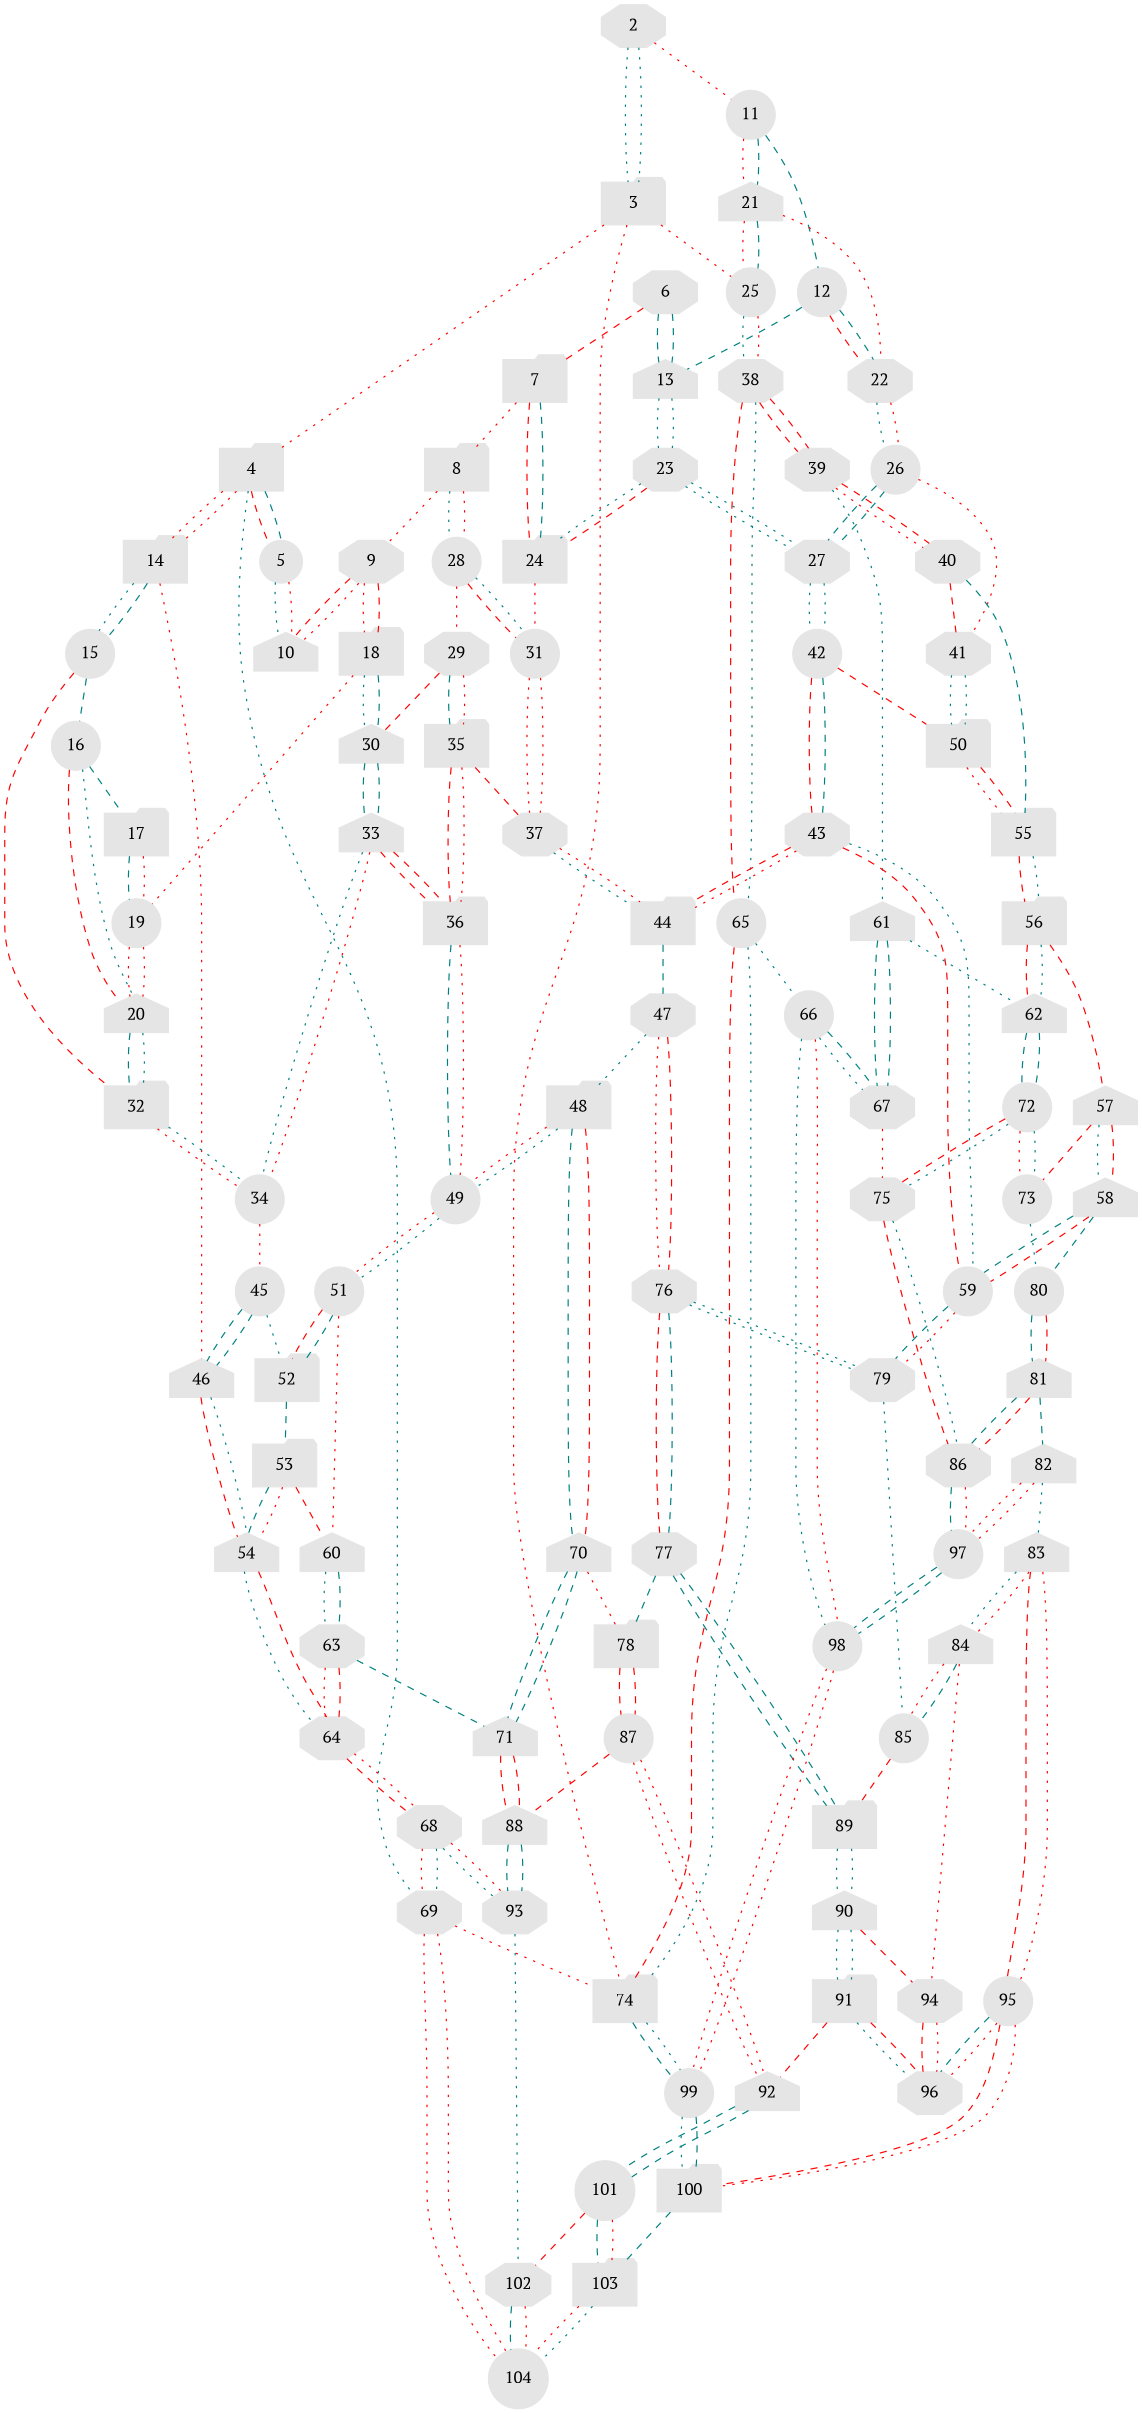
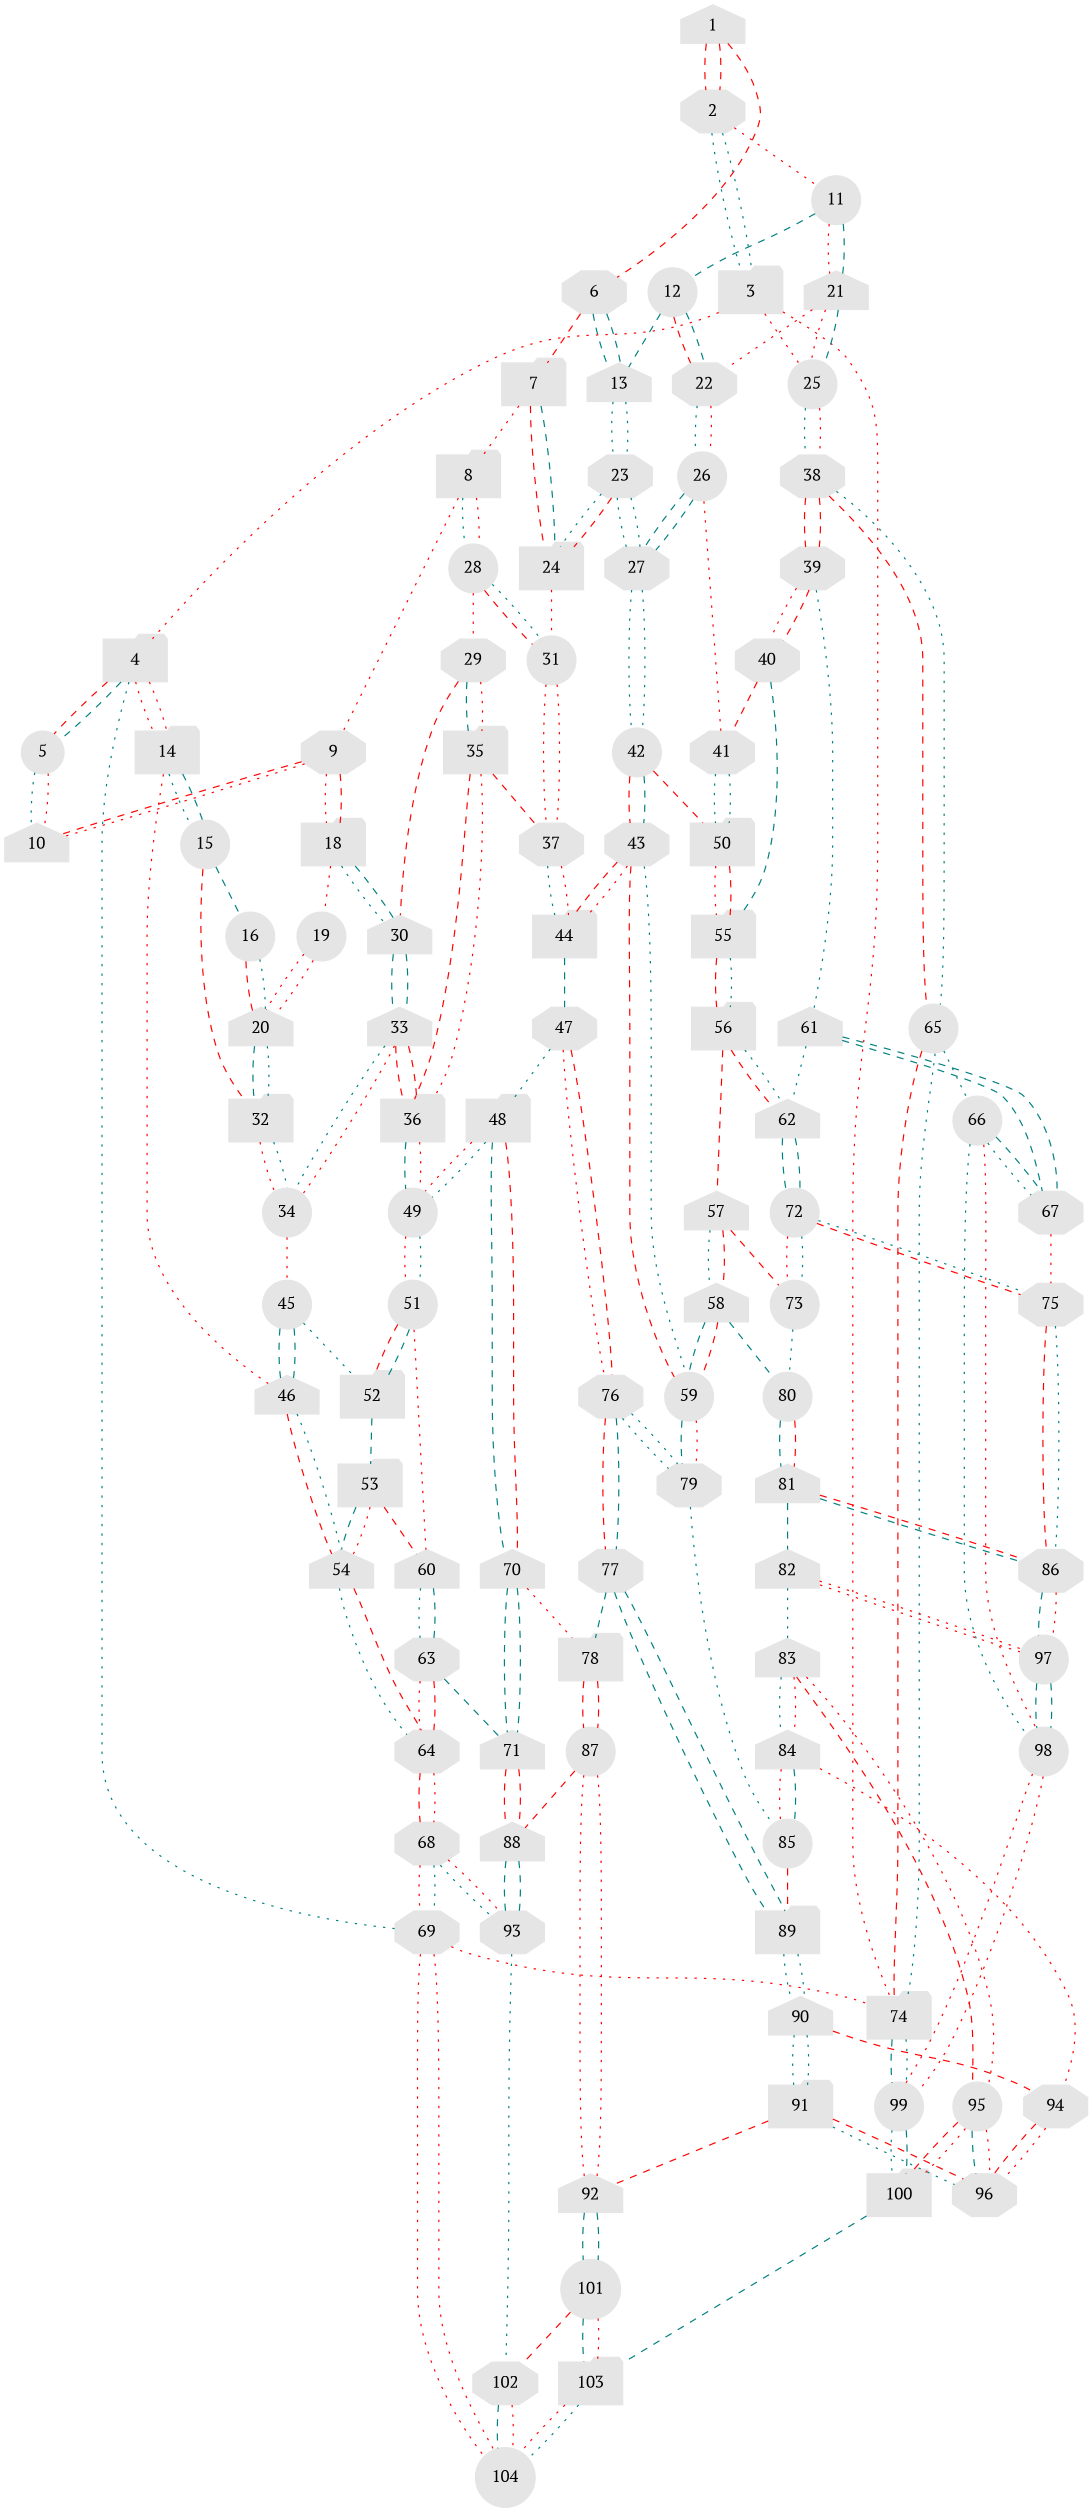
none -> (713, 26)
(136, 834) -> none
